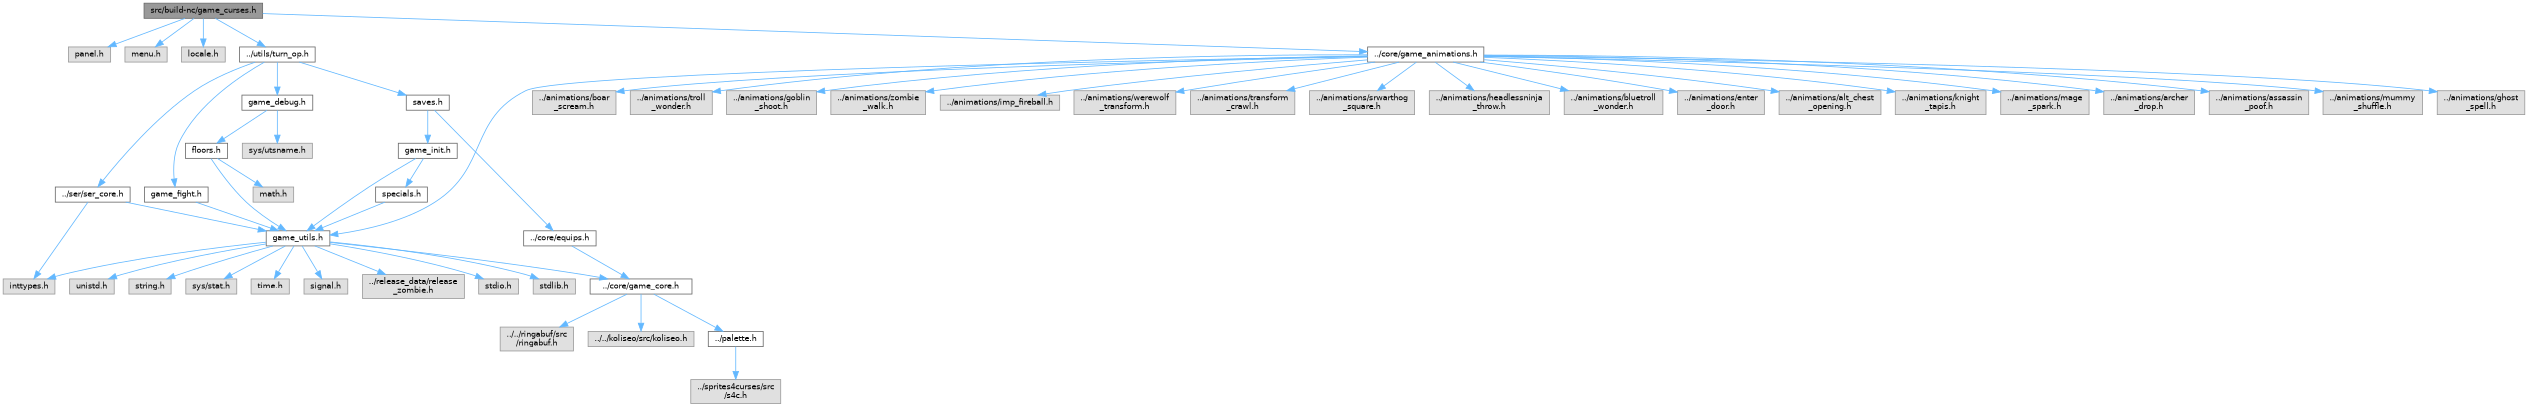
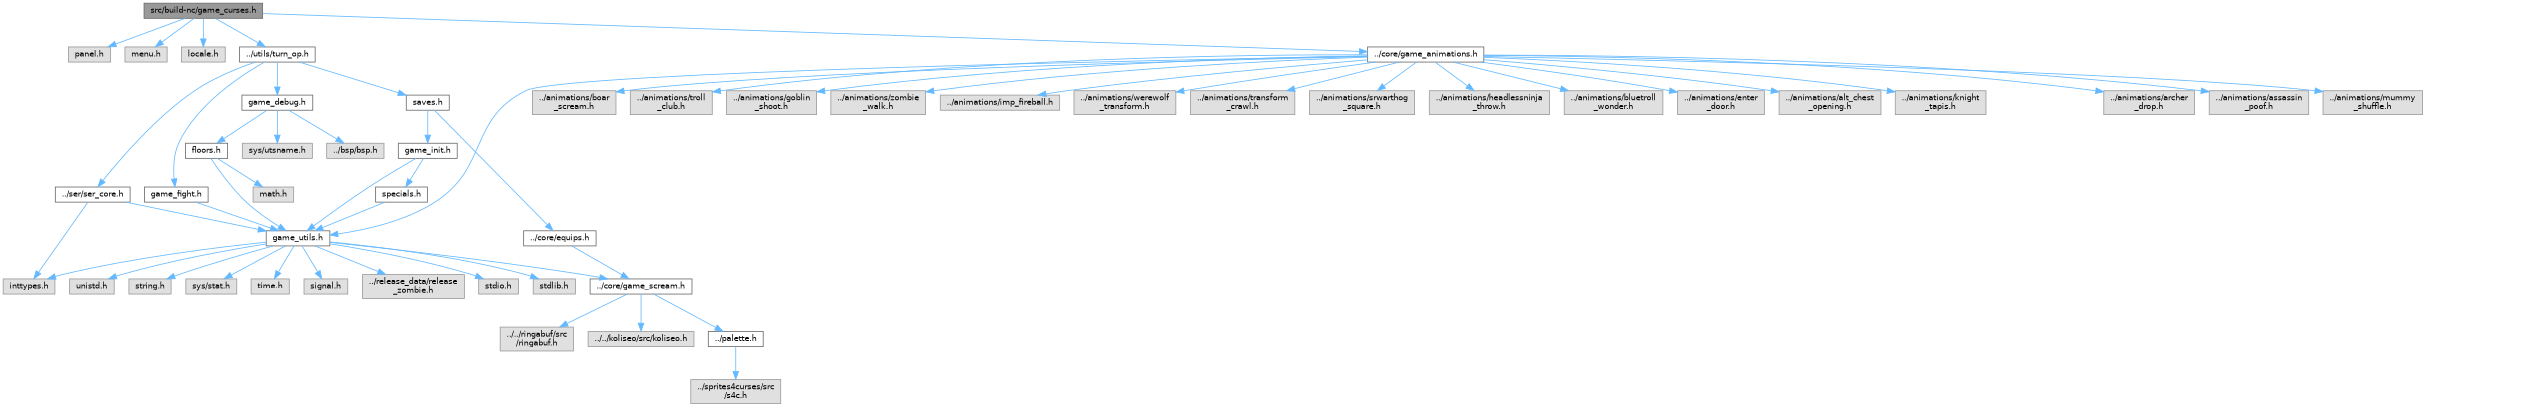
(671, 103) -> (671, 103)
(2045, 103) -> none
(2481, 103) -> none
none -> (355, 151)
(641, 286) -> (641, 286)
